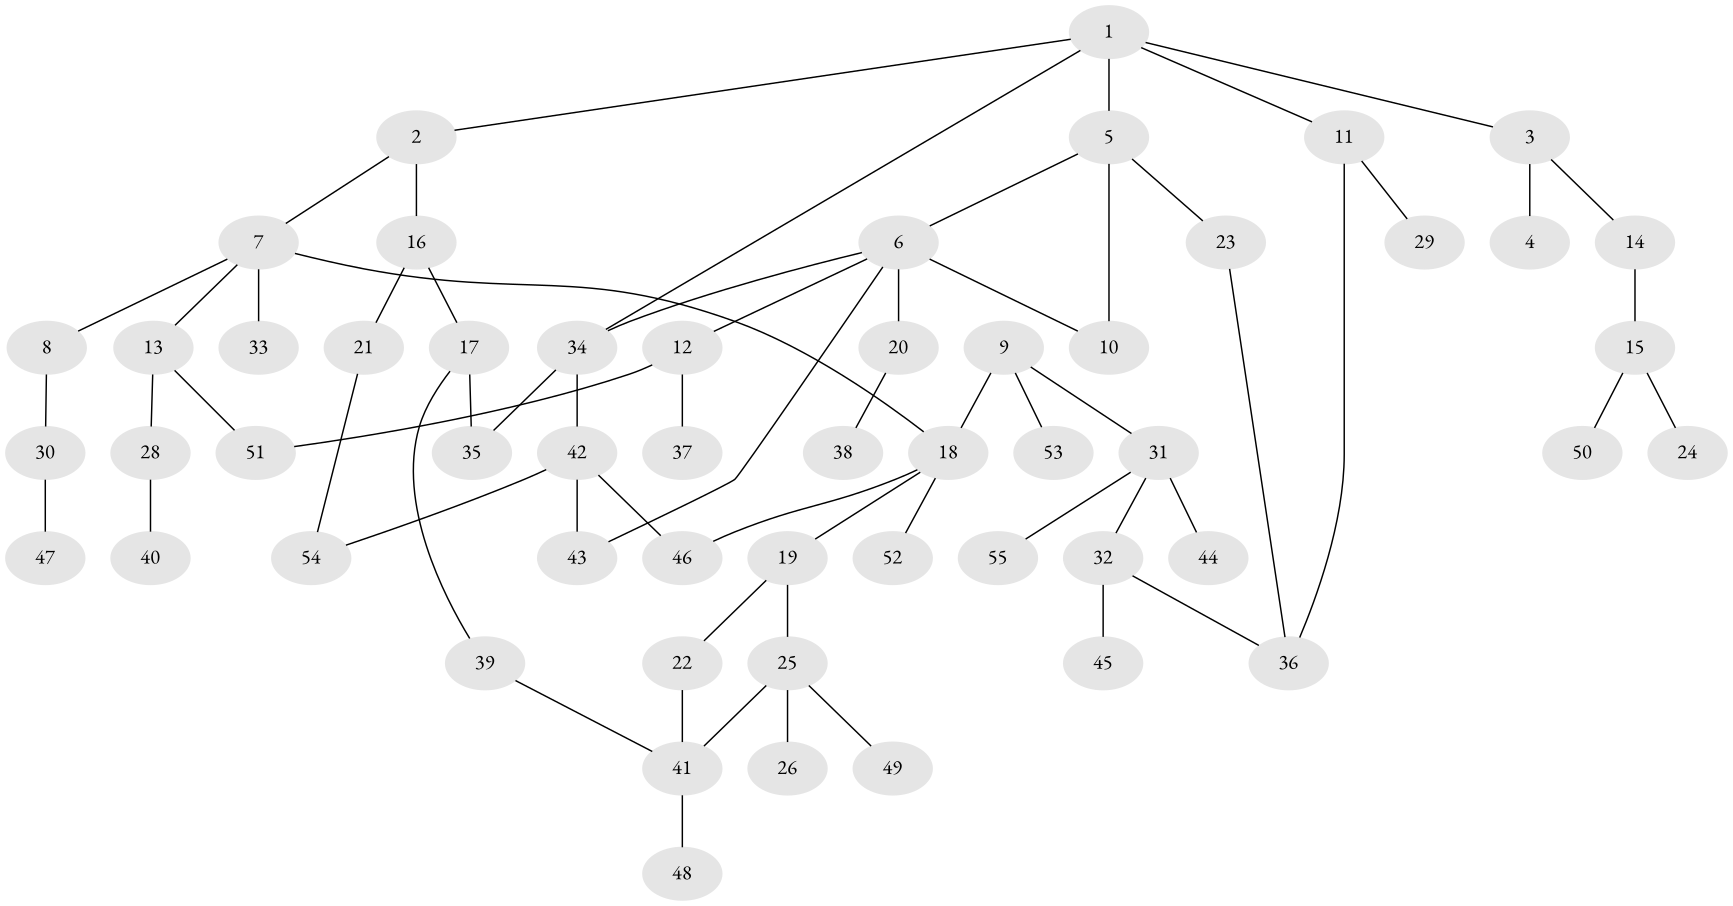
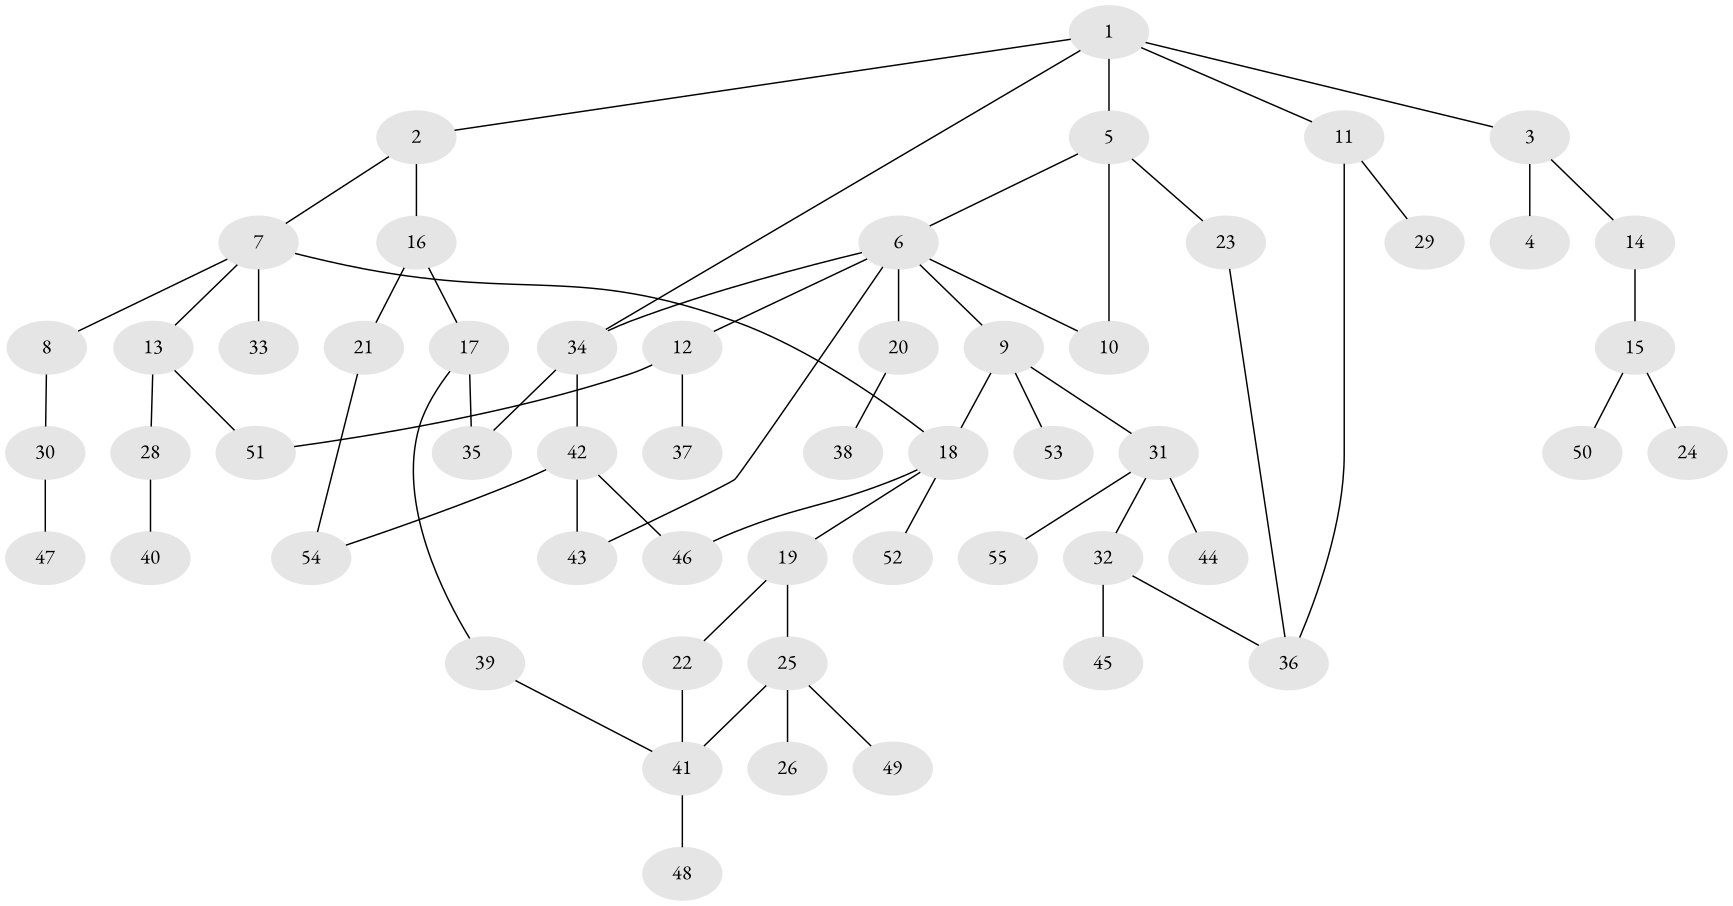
none -> (951, 295)
